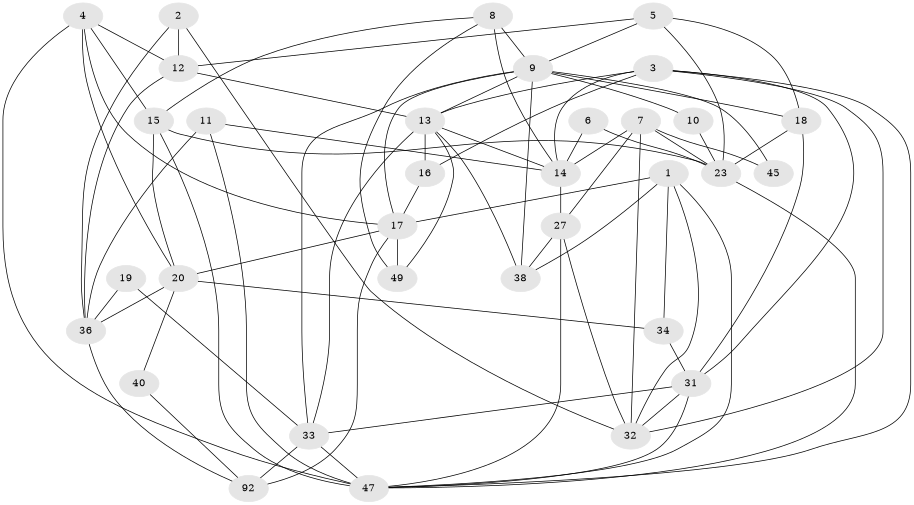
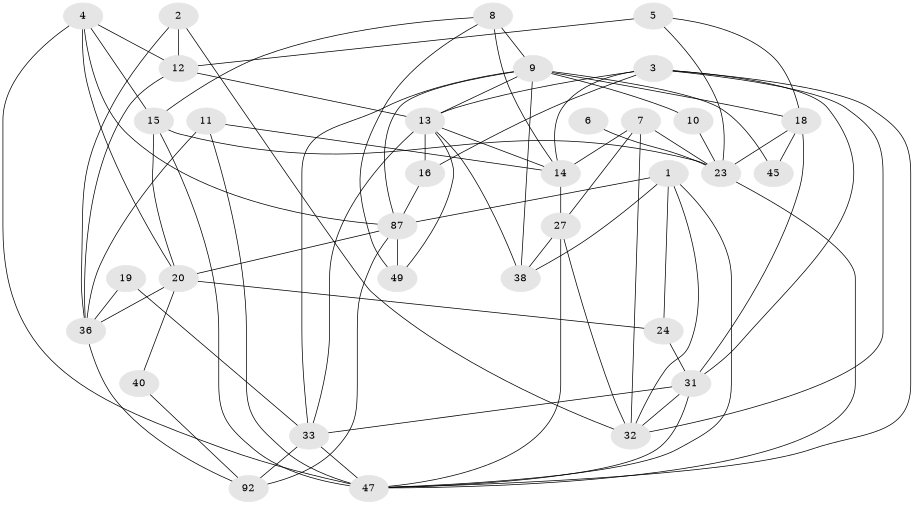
(593, 42) -> none
(699, 145) -> (787, 147)
(575, 147) -> none
(397, 226) -> (397, 226)
(664, 331) -> (664, 331)
